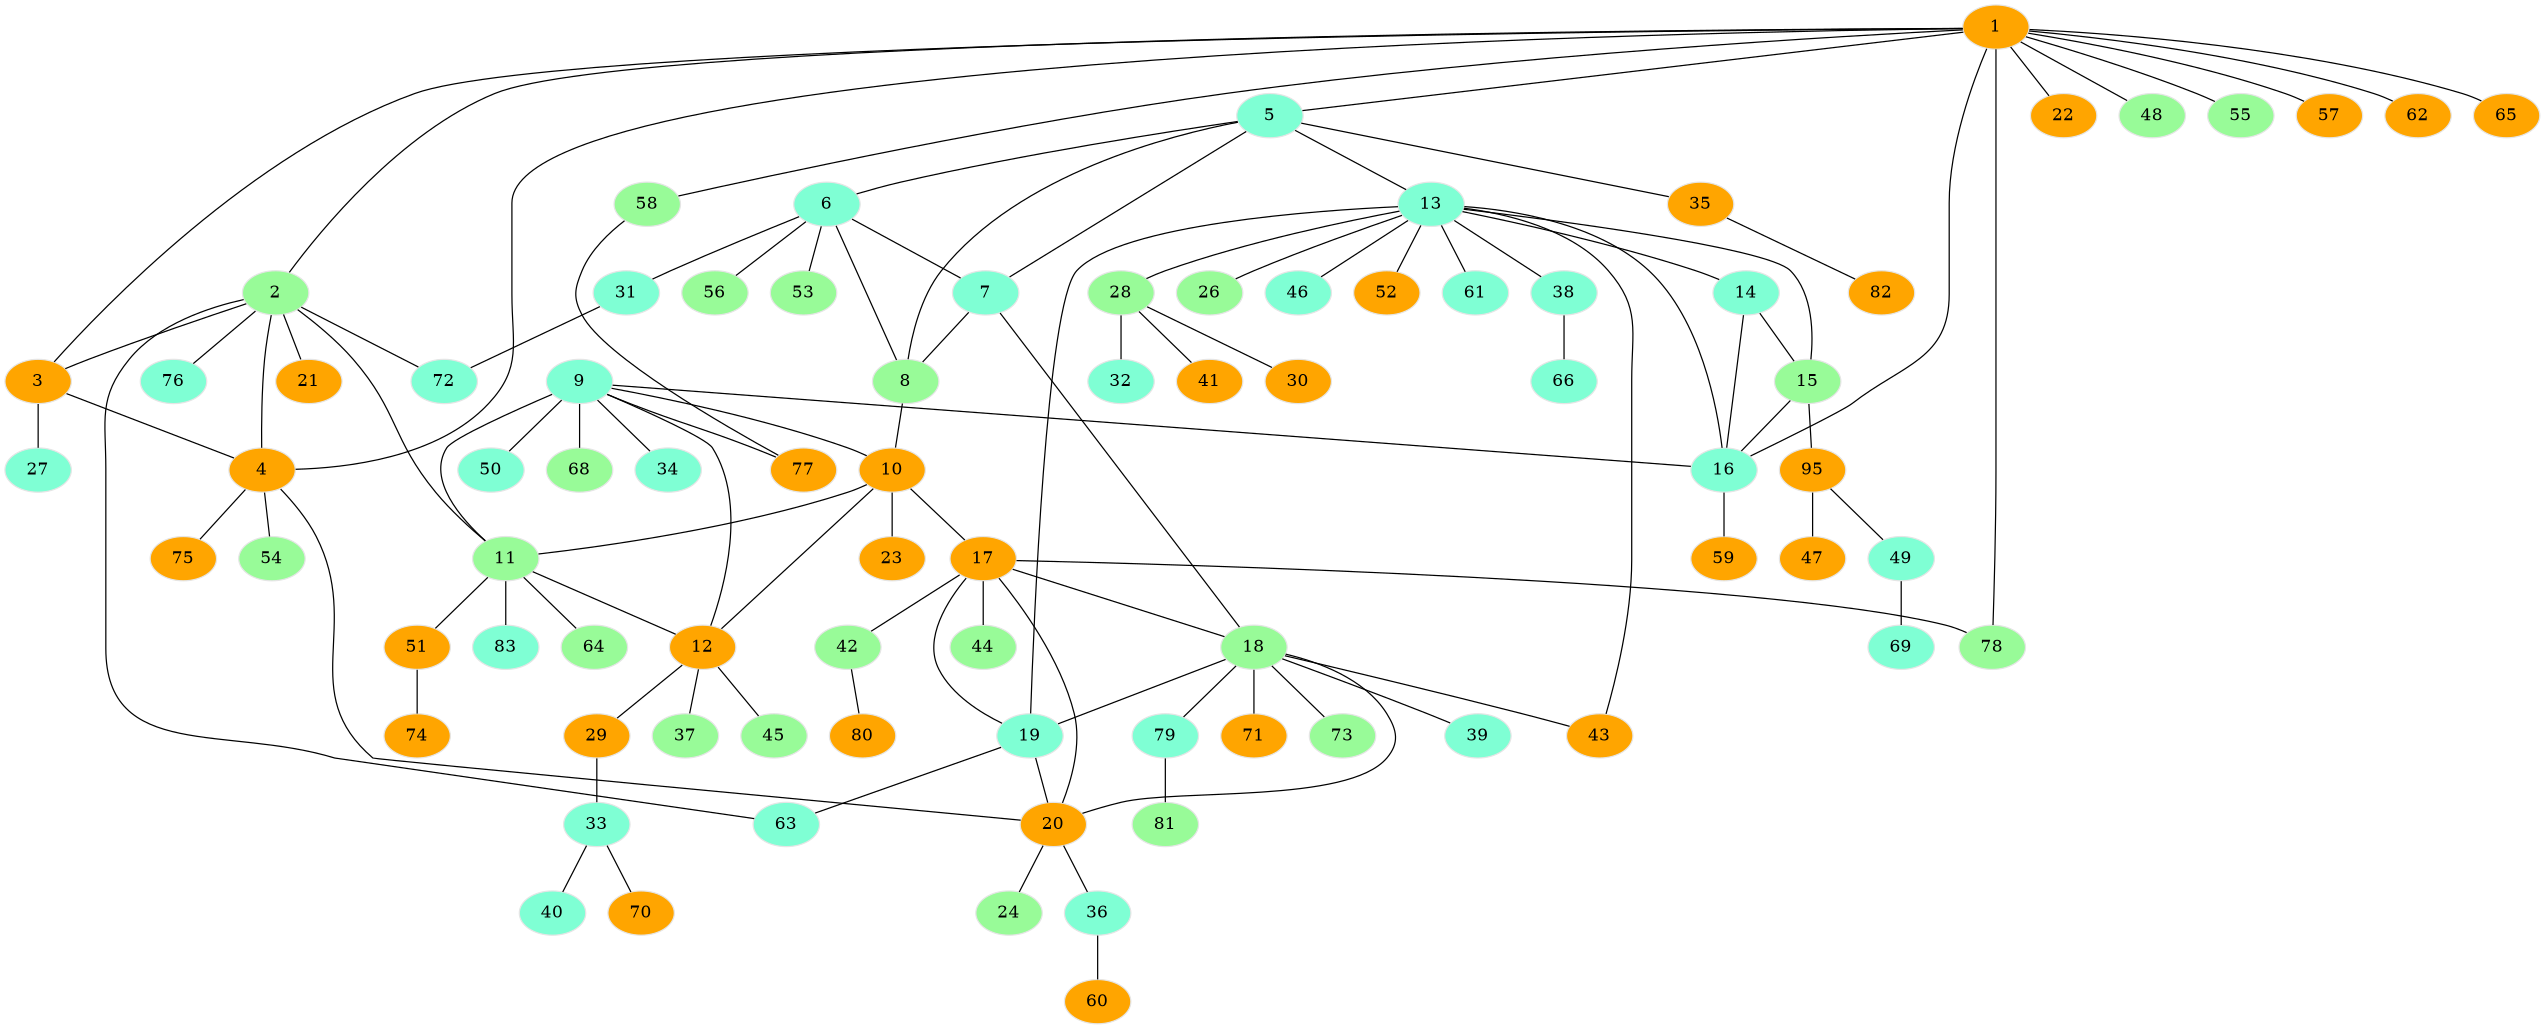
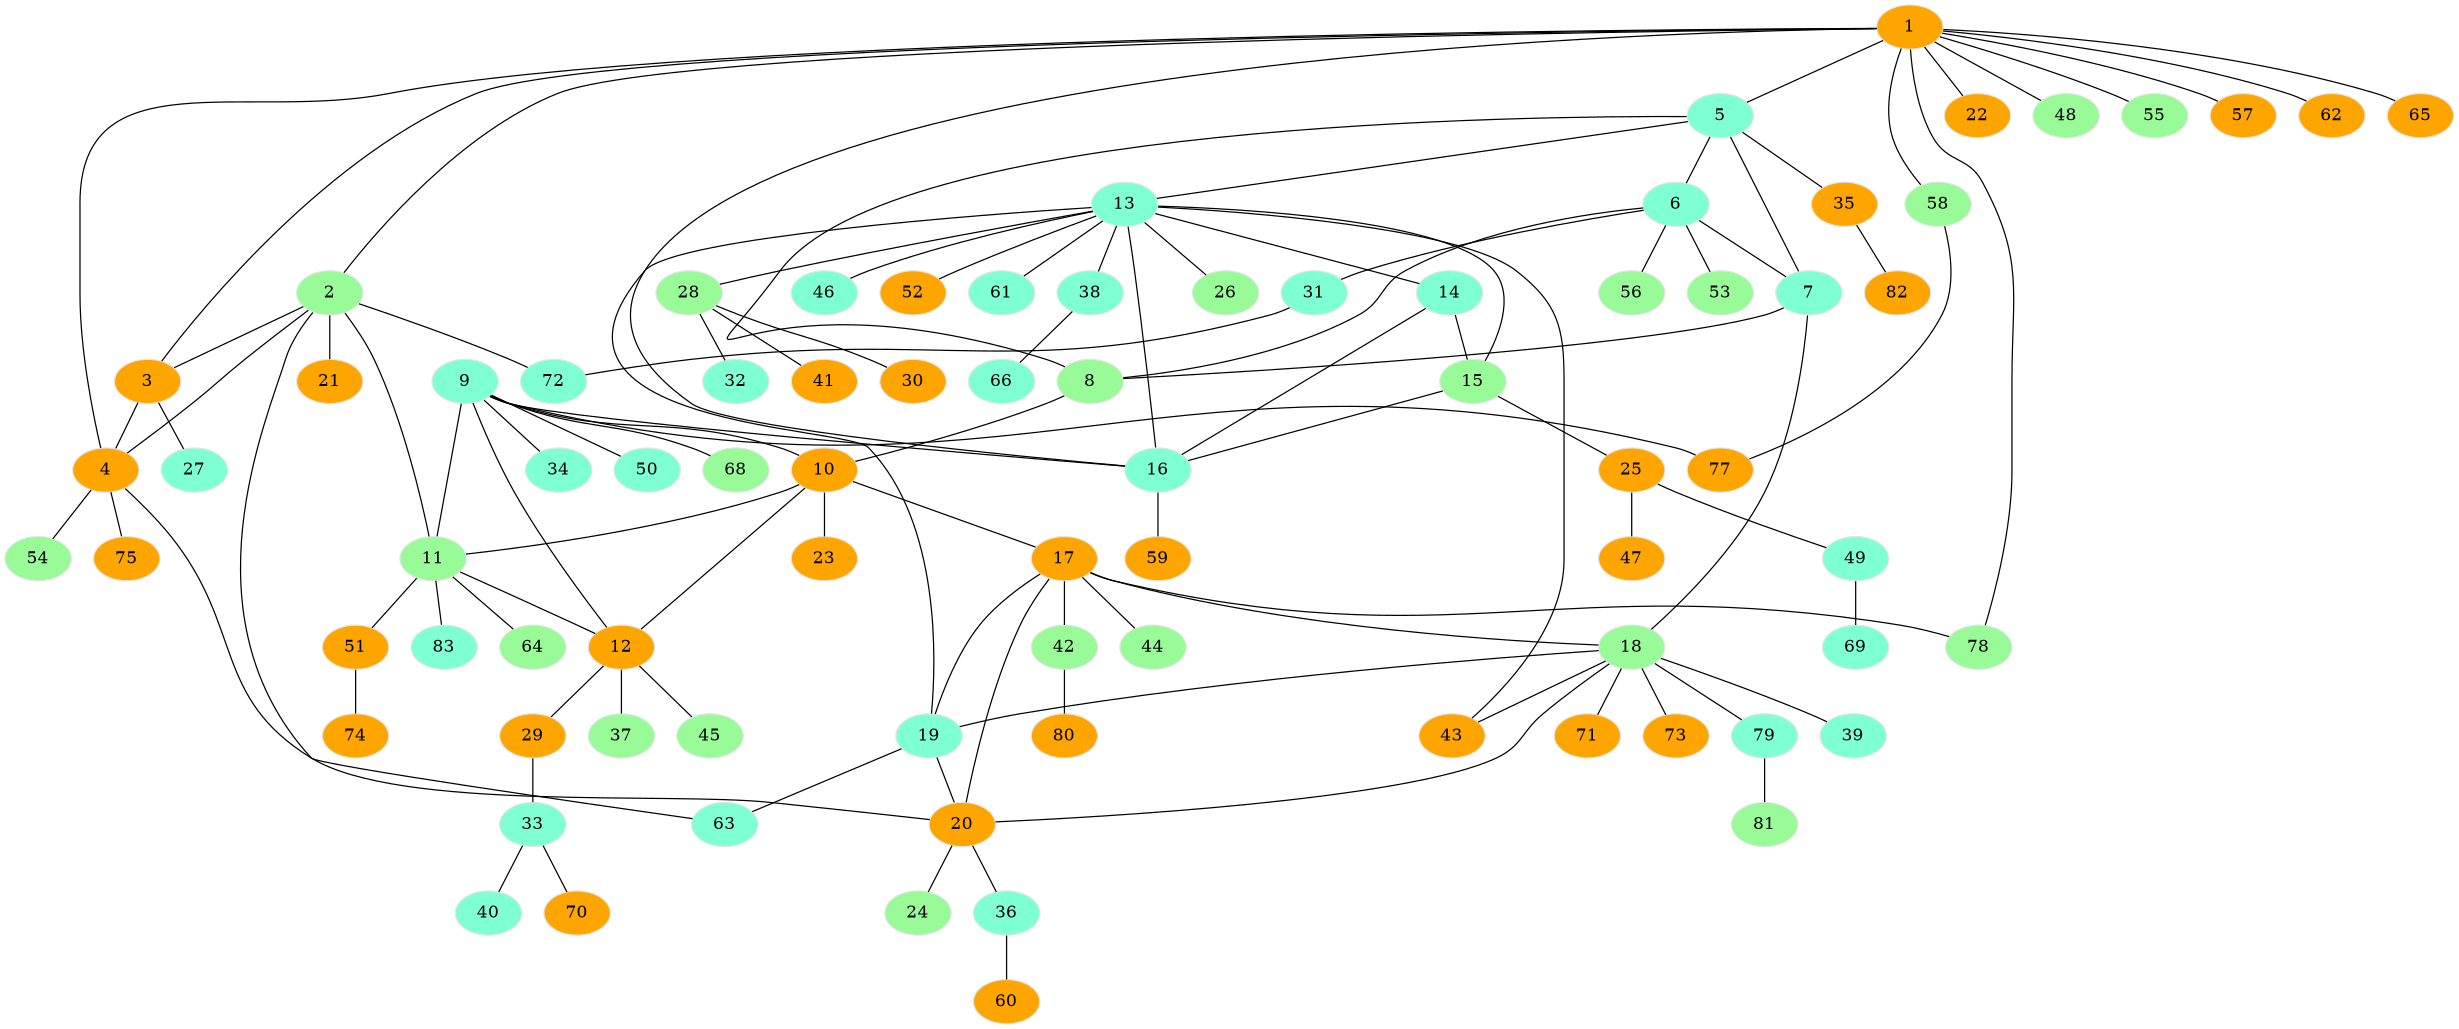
(174, 381) -> none
(1813, 470) -> (1632, 470)
(1343, 736) -> (1676, 736)
